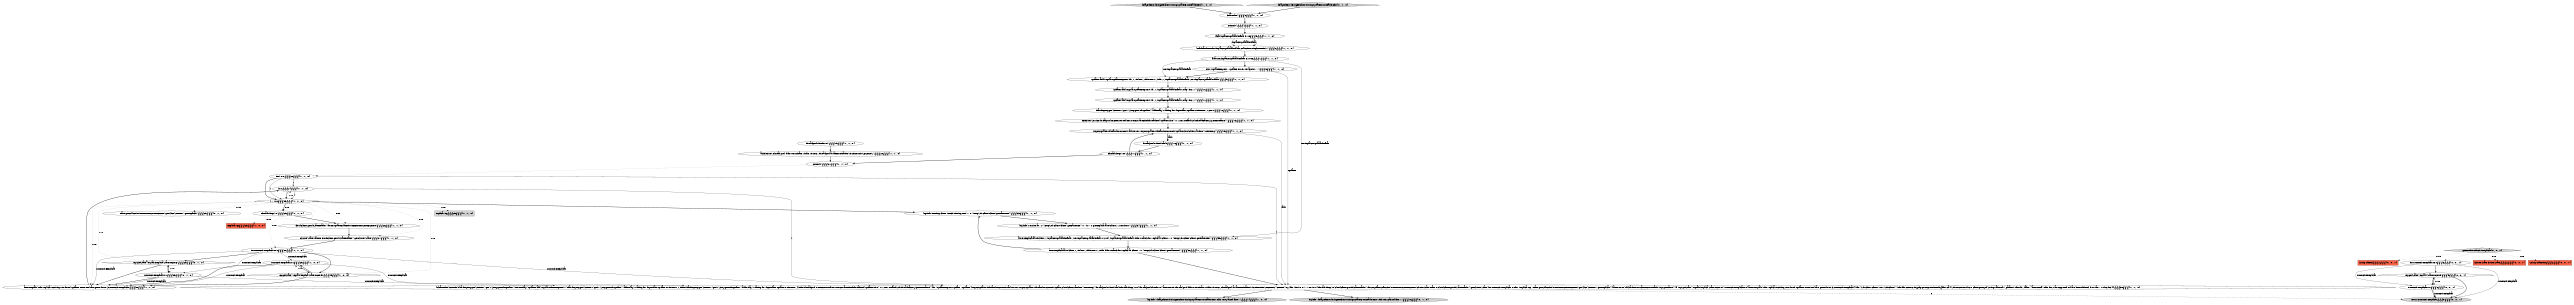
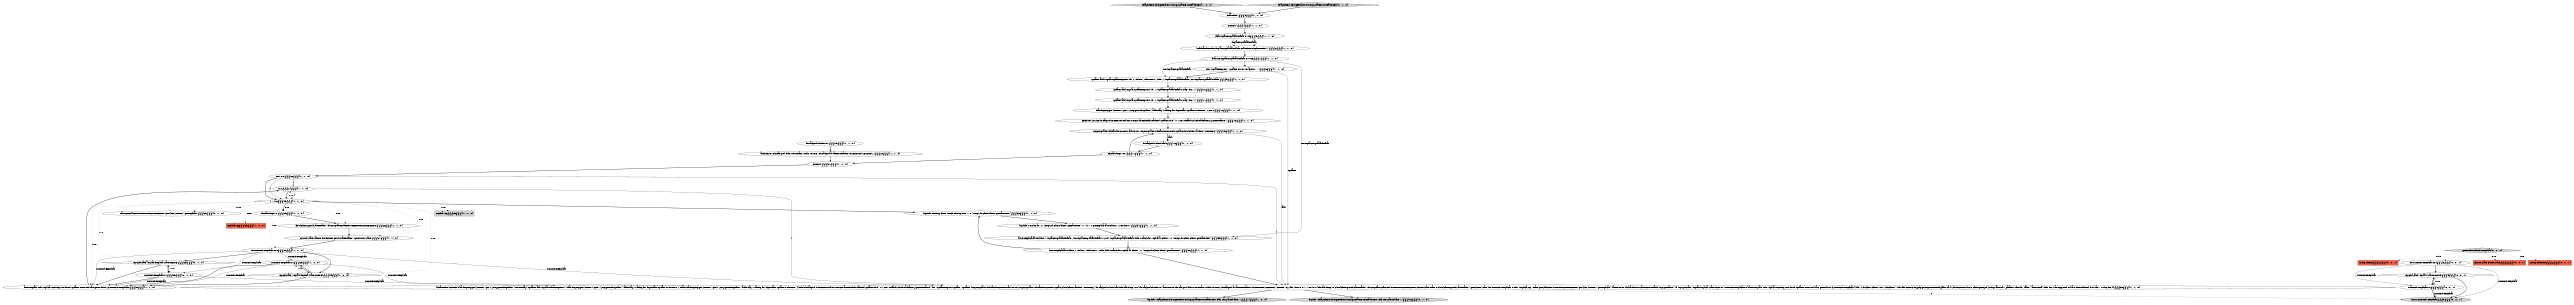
(562, 170) -> (562, 170)
(265, 219) -> (255, 207)
